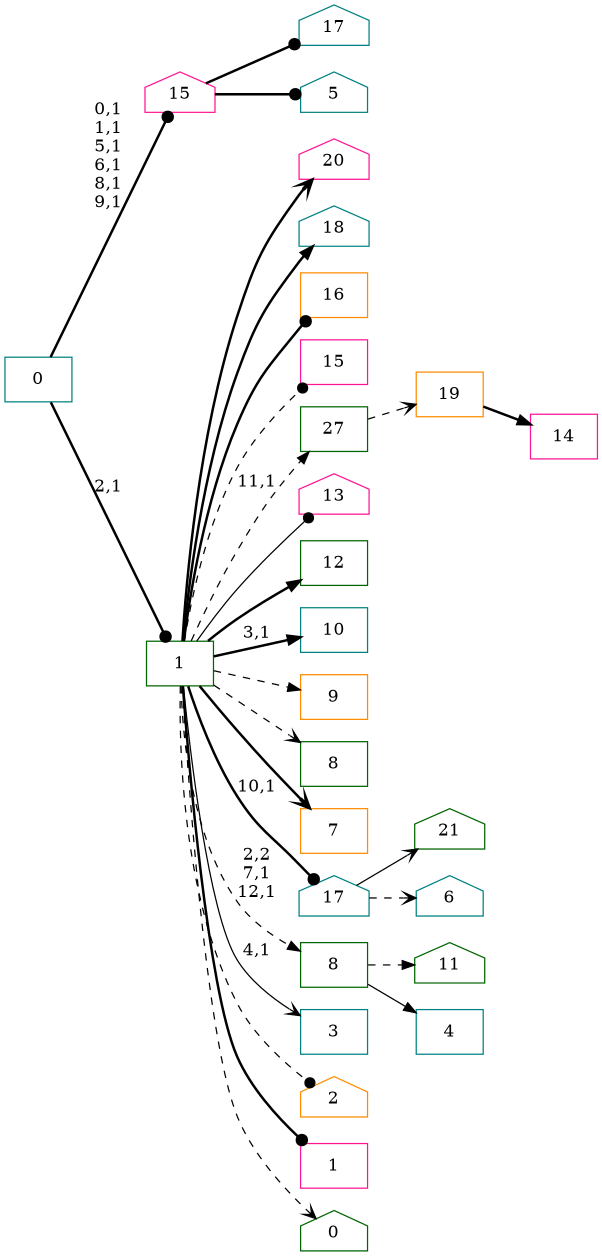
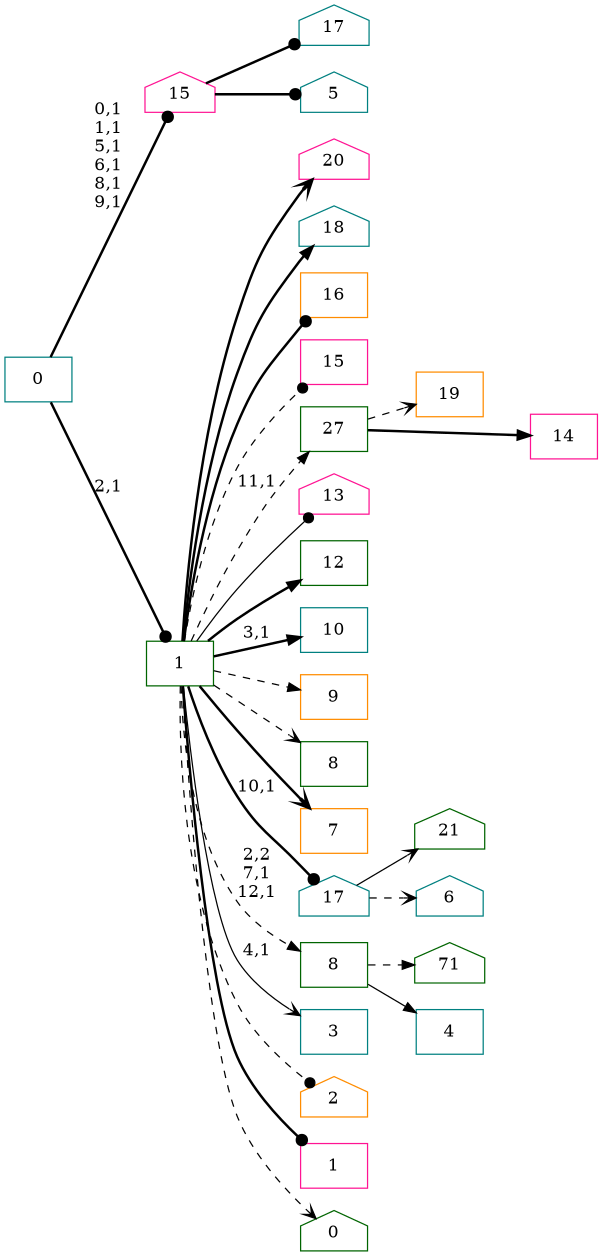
(501, 413) -> (443, 433)
(450, 965) -> (450, 965)
